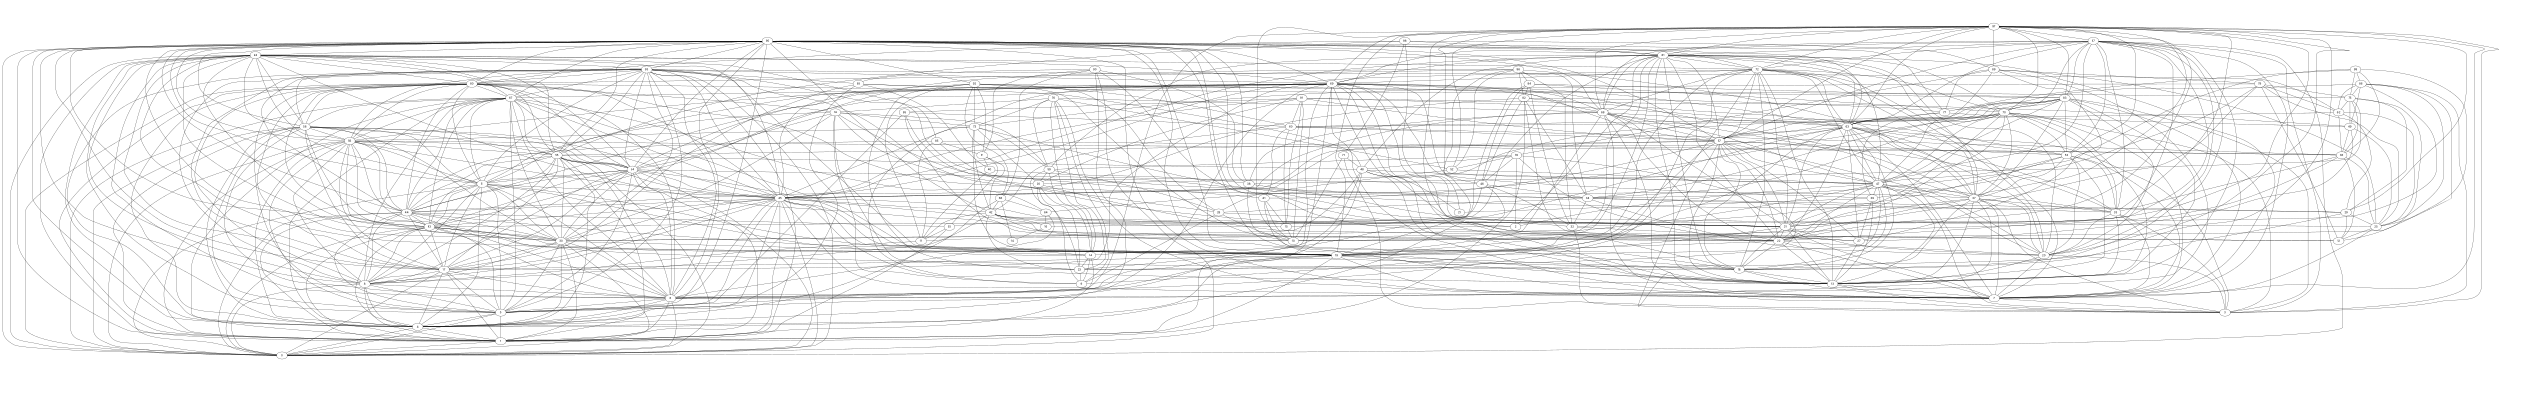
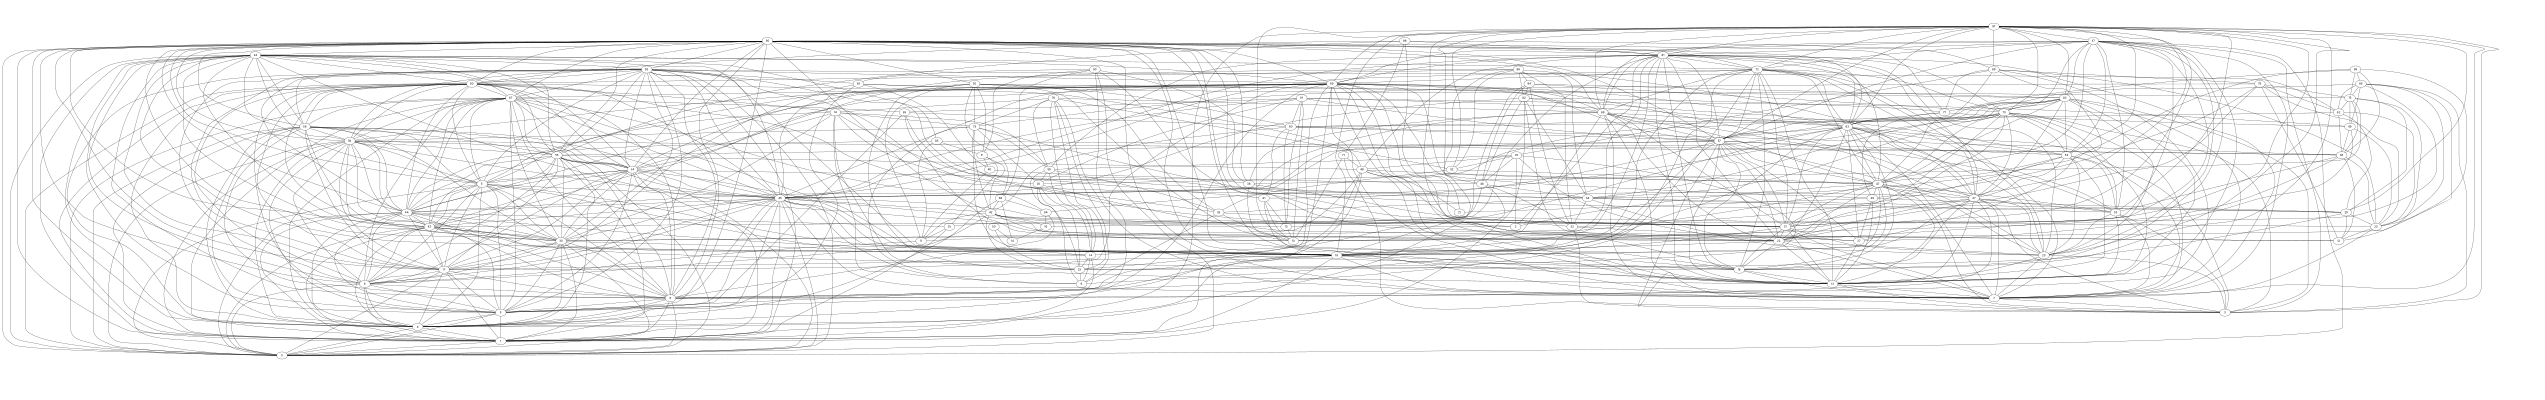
(1253, 36) -> (1196, 120)
(1972, 71) -> none
none -> (717, 104)
none -> (2109, 206)
none -> (994, 227)
none -> (1661, 252)
none -> (312, 281)
